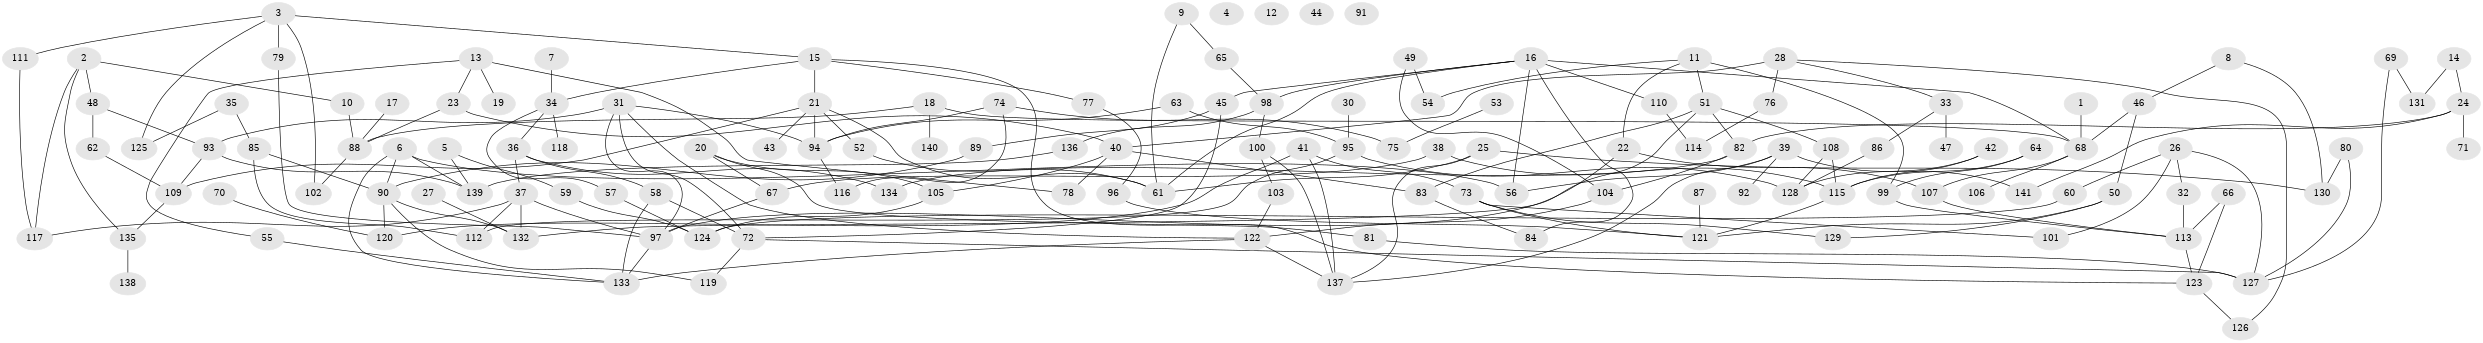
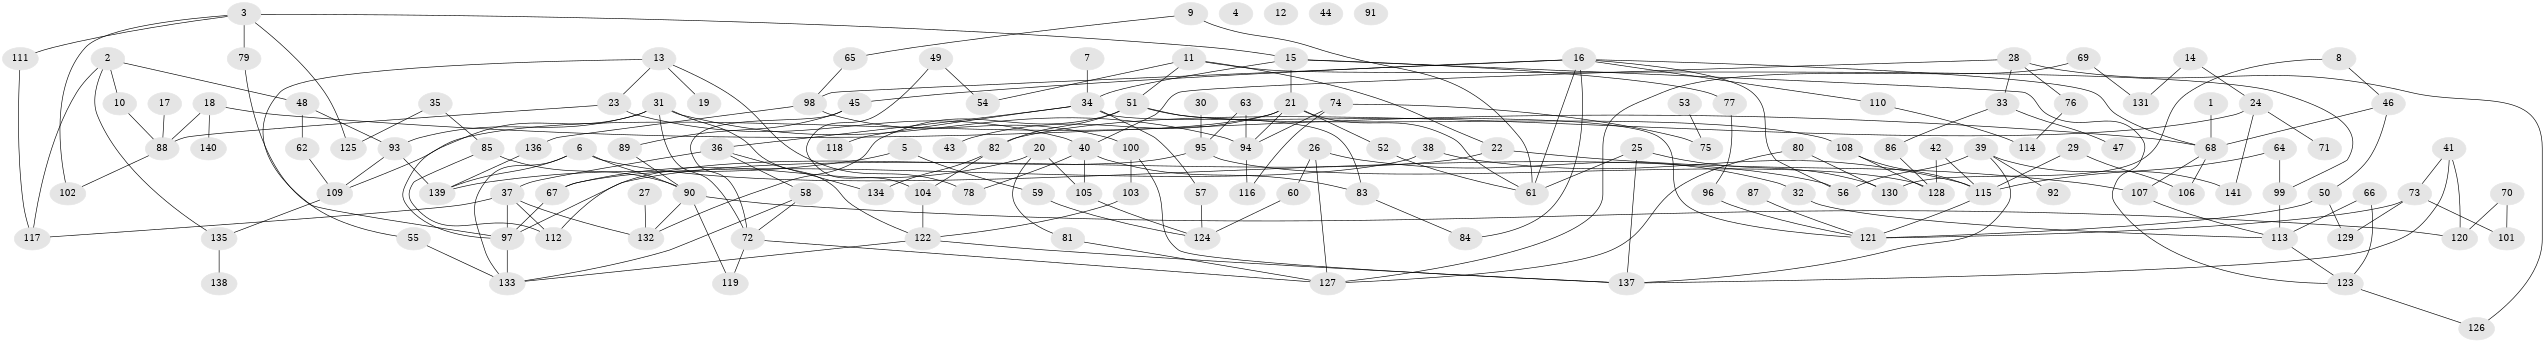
none -> (1661, 139)
none -> (2074, 149)
(2129, 211) -> (2507, 216)
